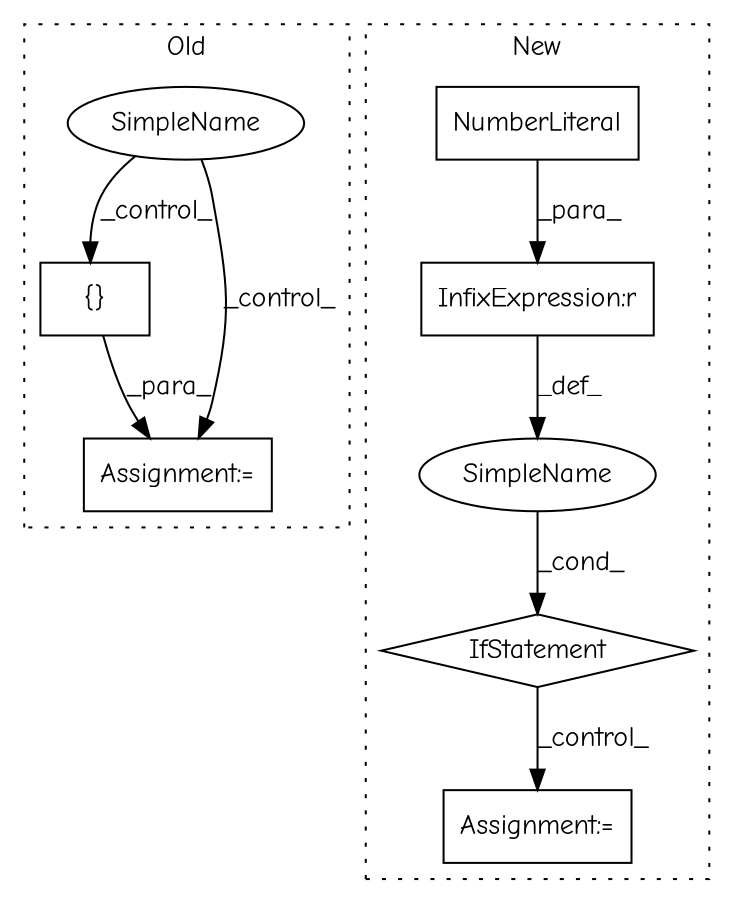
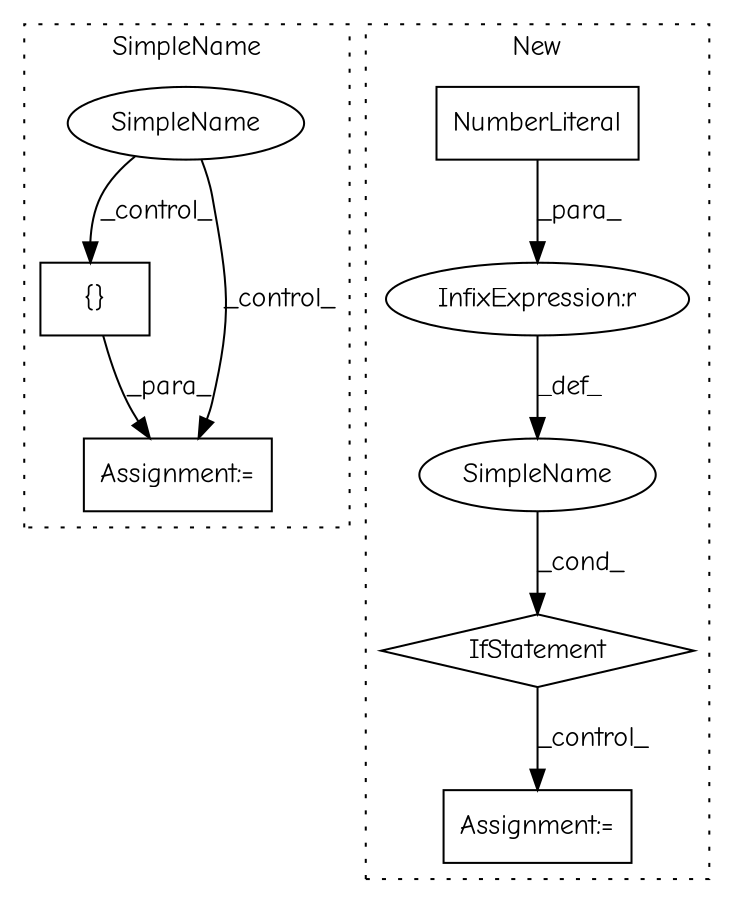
(187, 47) -> (187, 47)
(538, 299) -> (538, 299)
